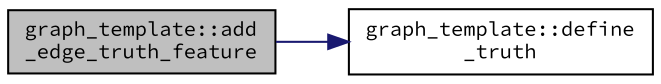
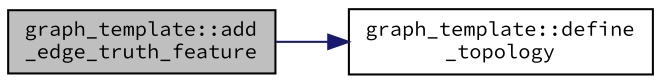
(501, 42) -> (501, 42)
